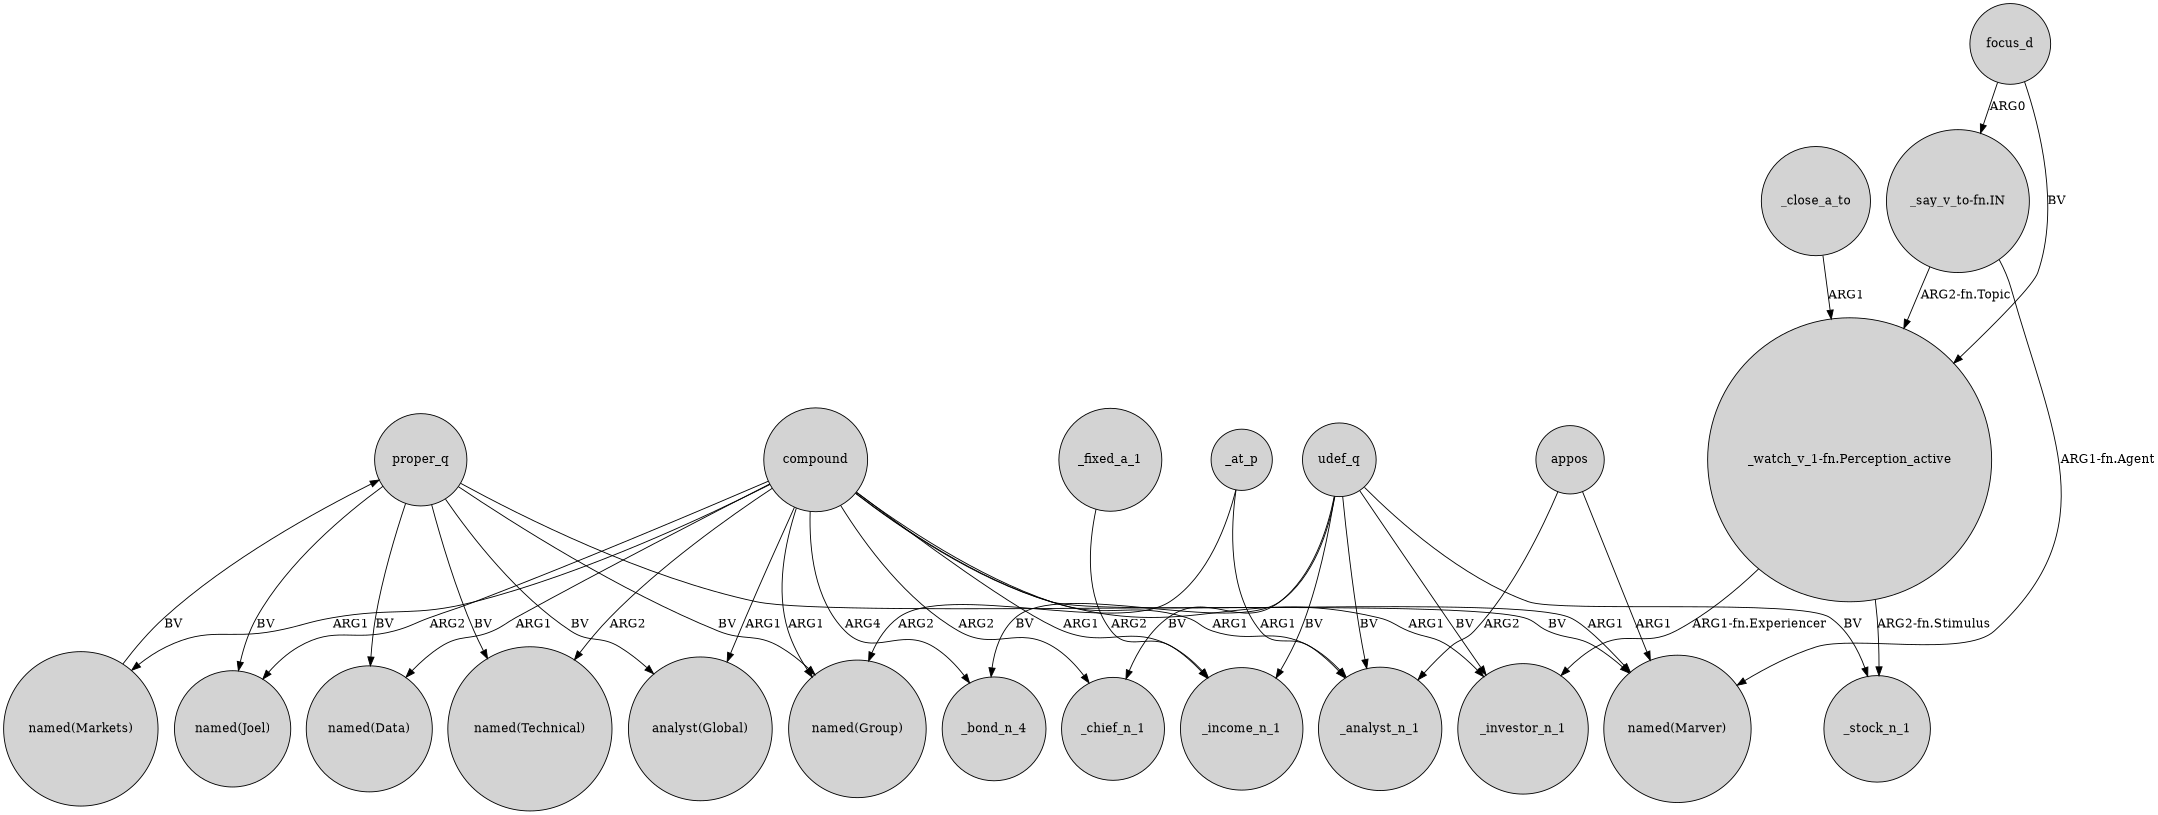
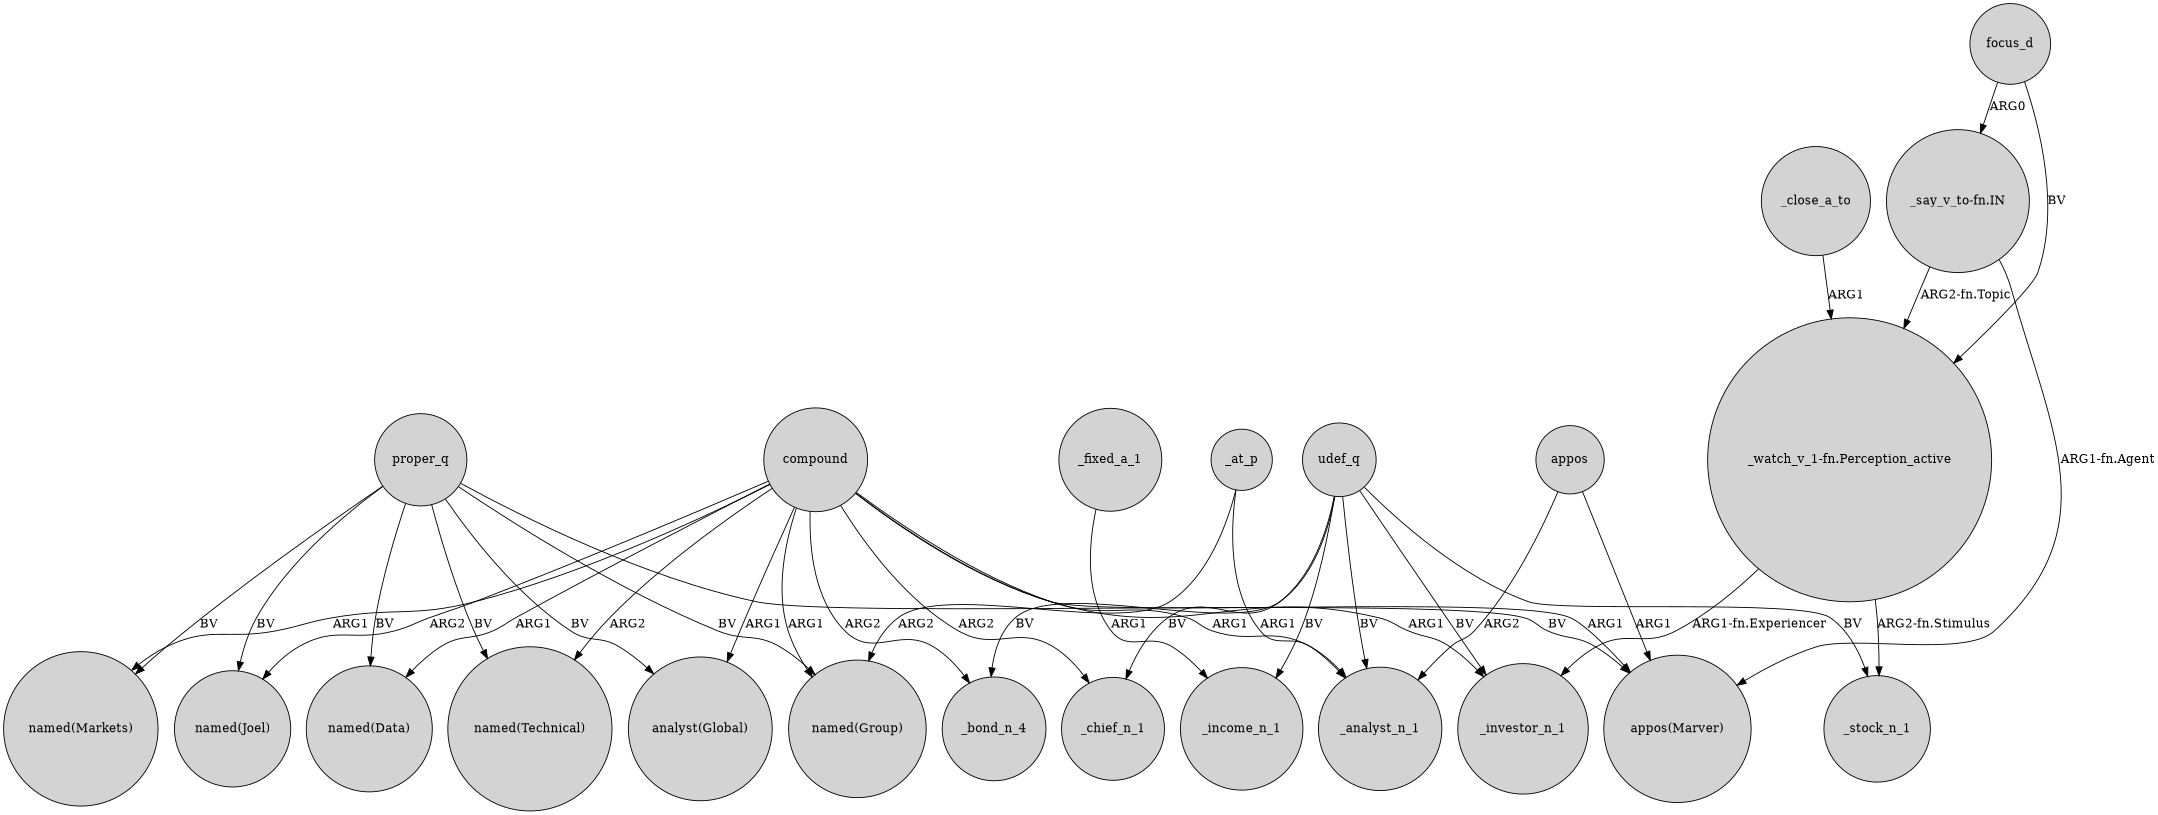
(237, 561) -> (260, 574)
(1003, 597) -> none
(863, 624) -> (863, 624)
(1129, 624) -> (1129, 624)
(1677, 729) -> (1677, 729)
